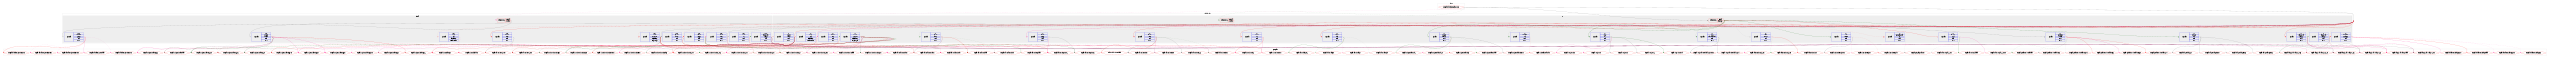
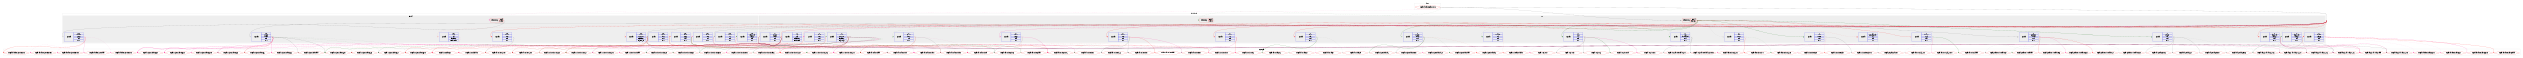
(606, 53) -> none
